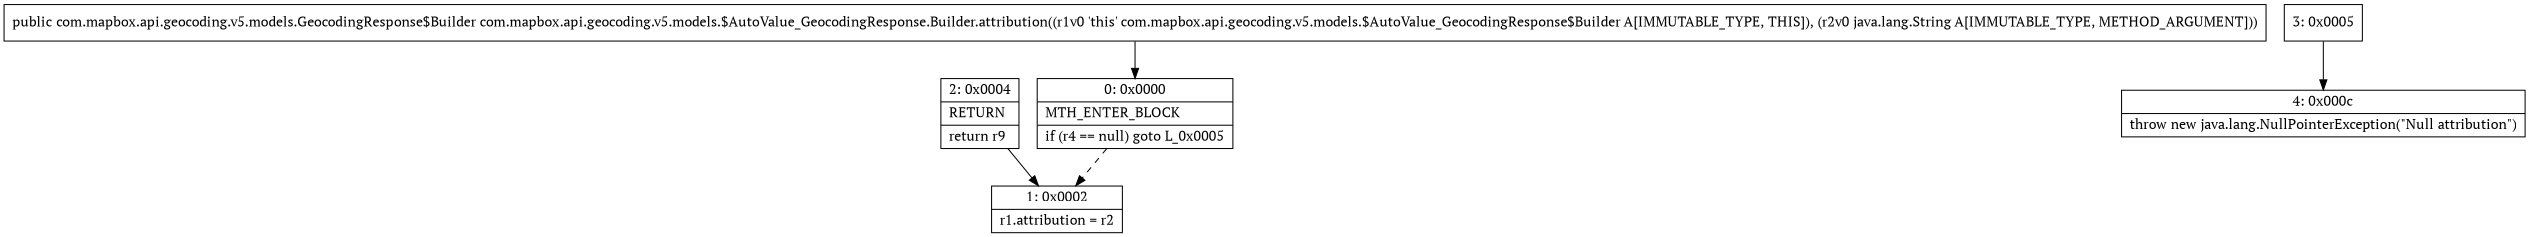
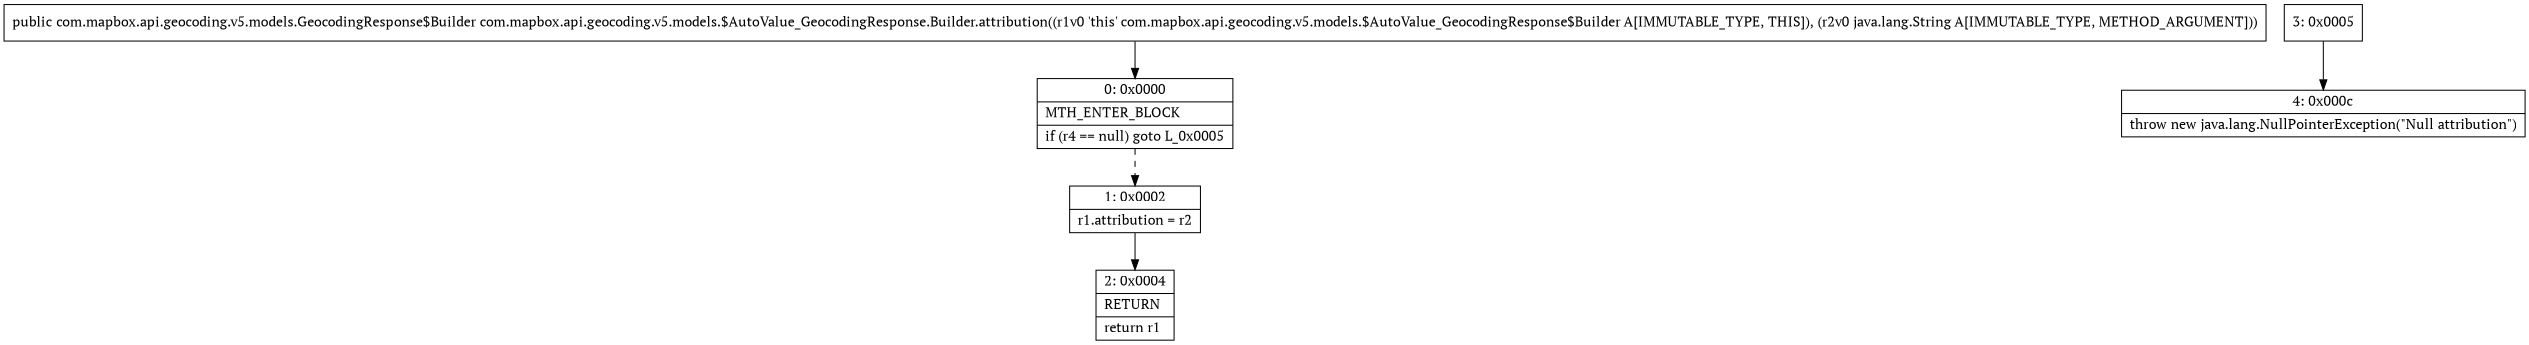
(977, 136) -> (1133, 328)
(1020, 163) -> (1135, 246)
